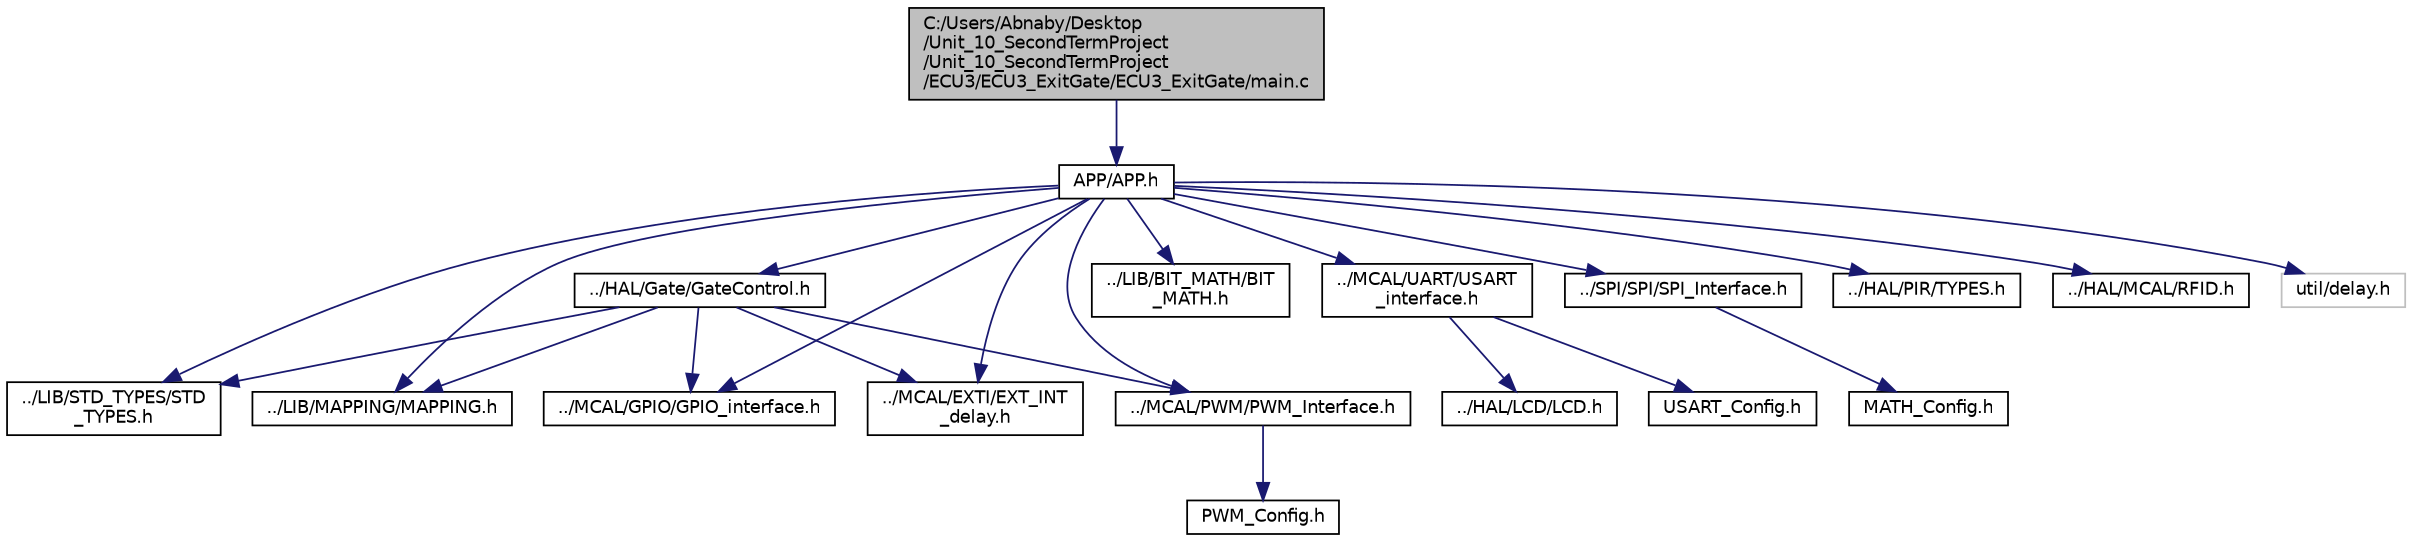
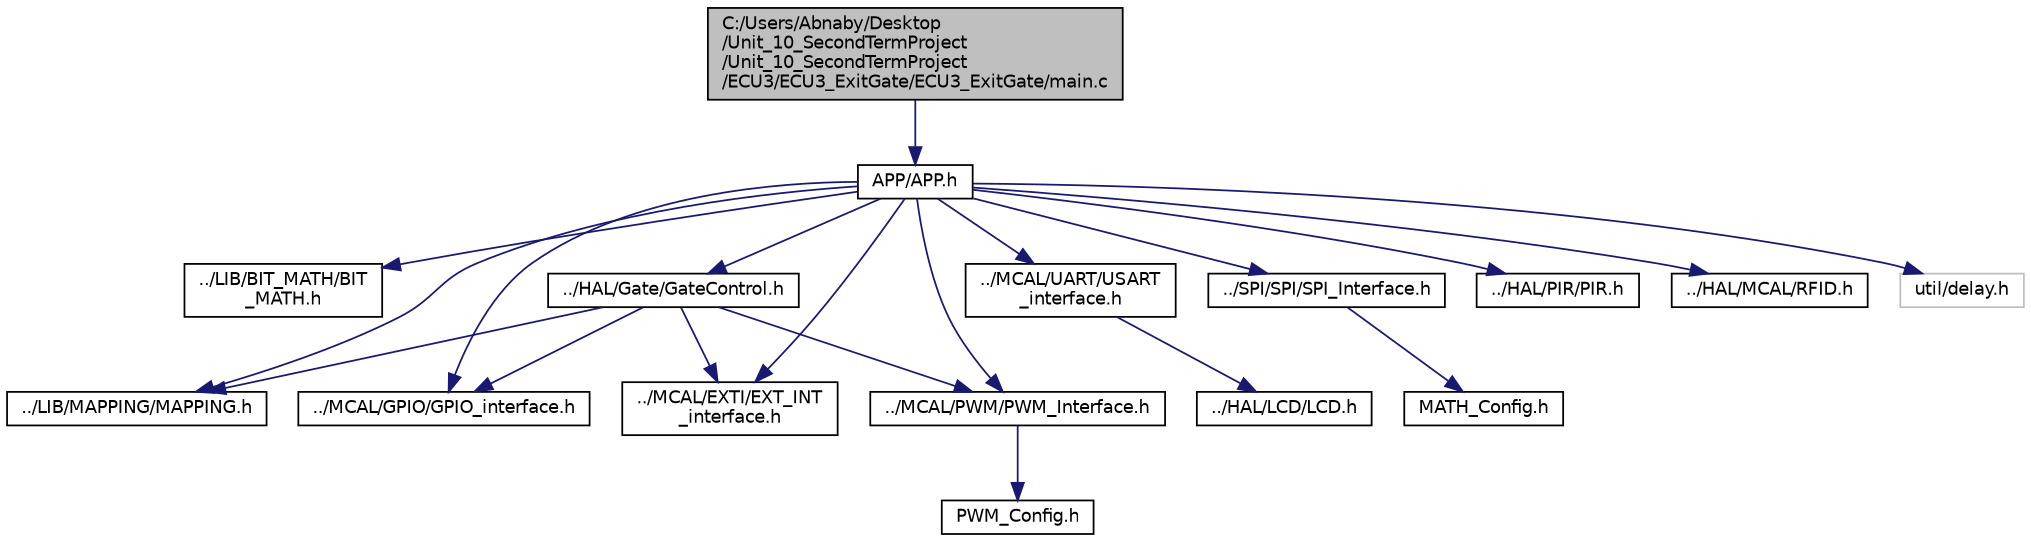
(1927, 290) -> (1558, 290)
(114, 409) -> none
(975, 409) -> (730, 409)
(1733, 409) -> none
